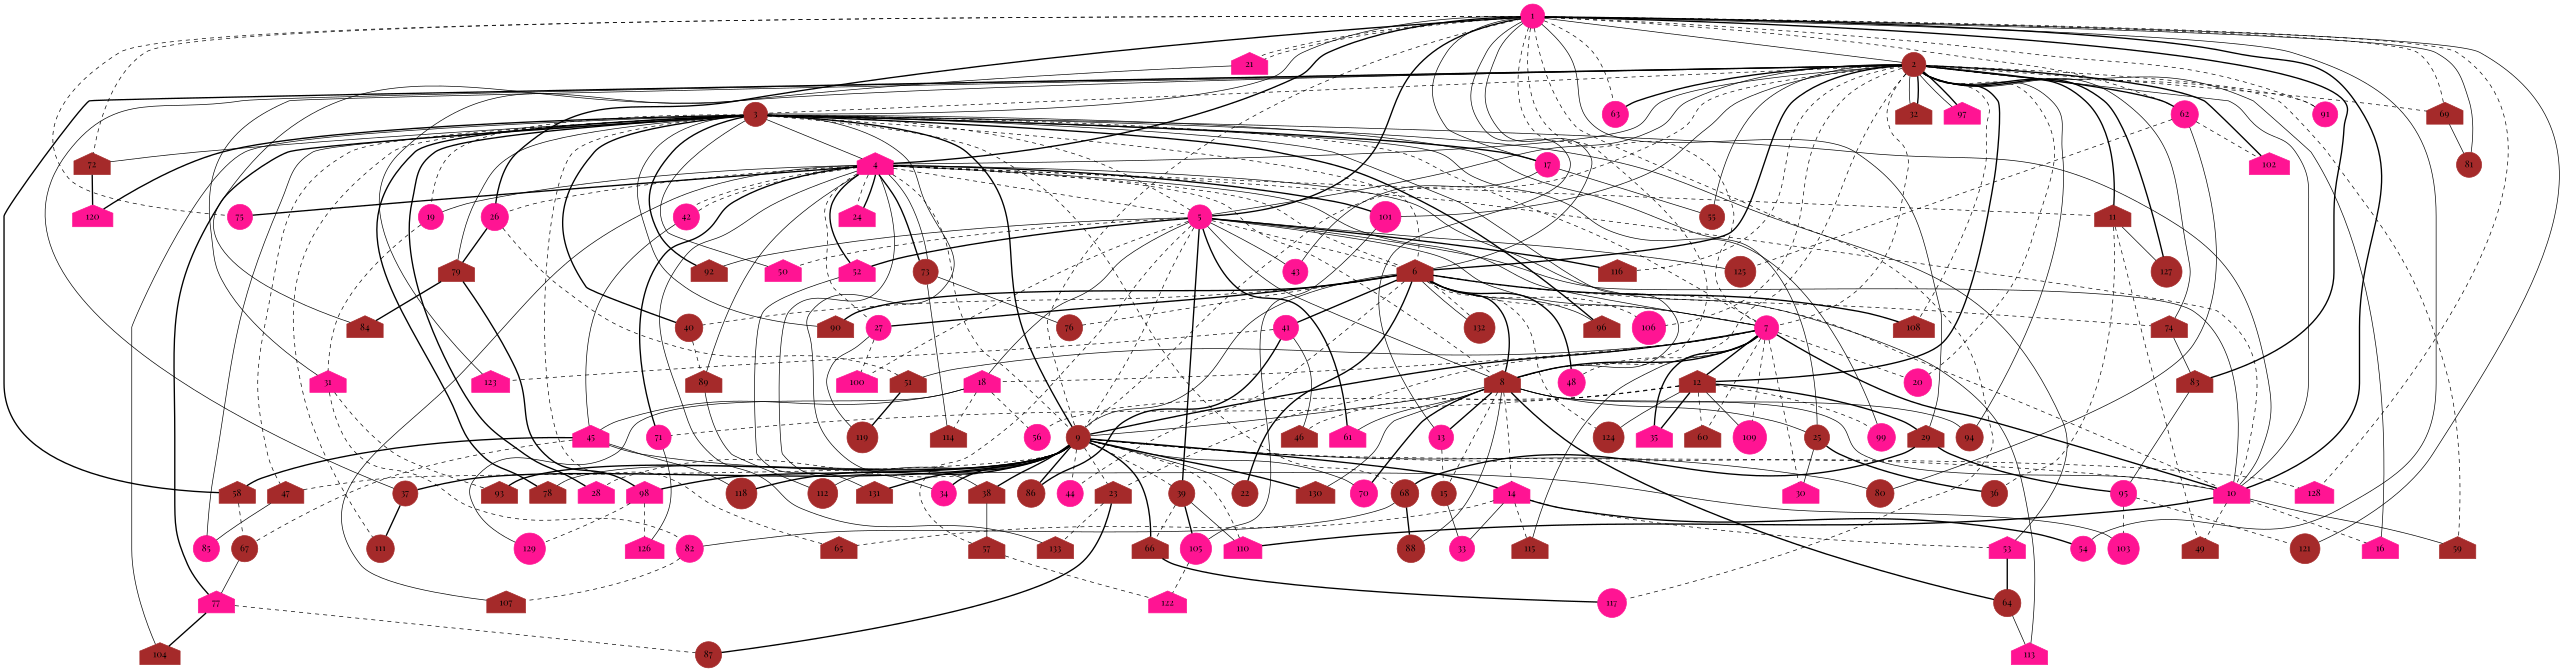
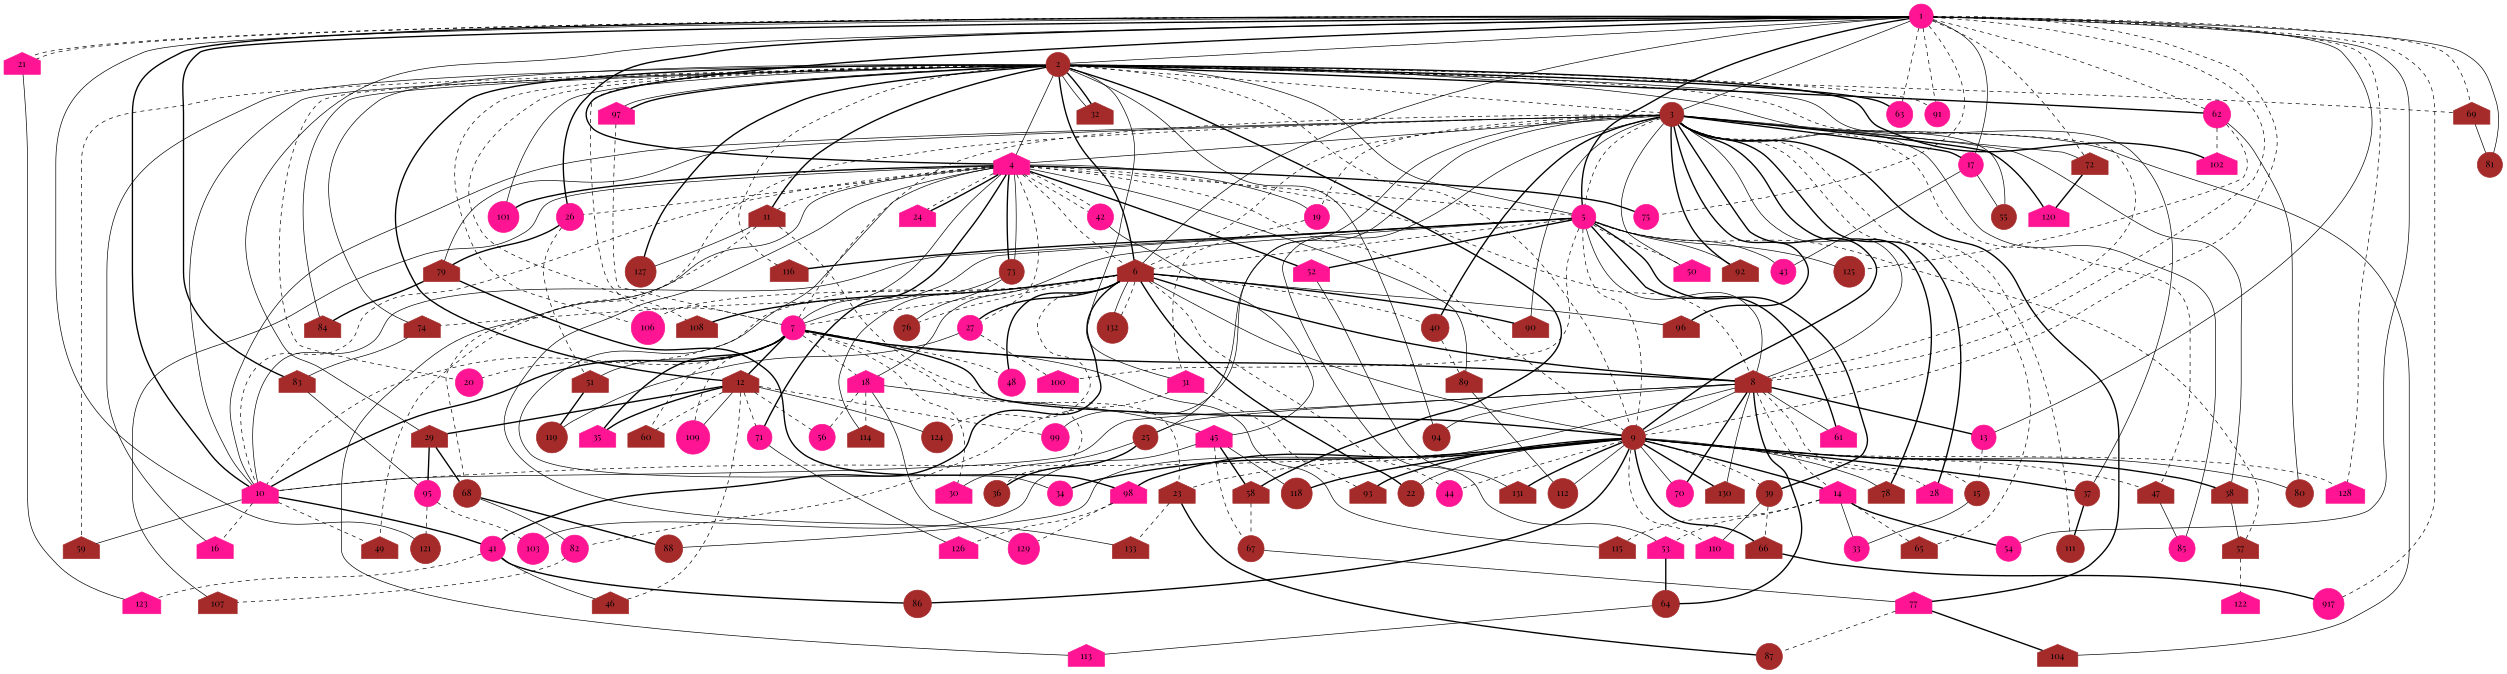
(1690, 152) -> (617, 281)
(1810, 525) -> (375, 516)
(1196, 549) -> none
(1612, 603) -> (2329, 604)
